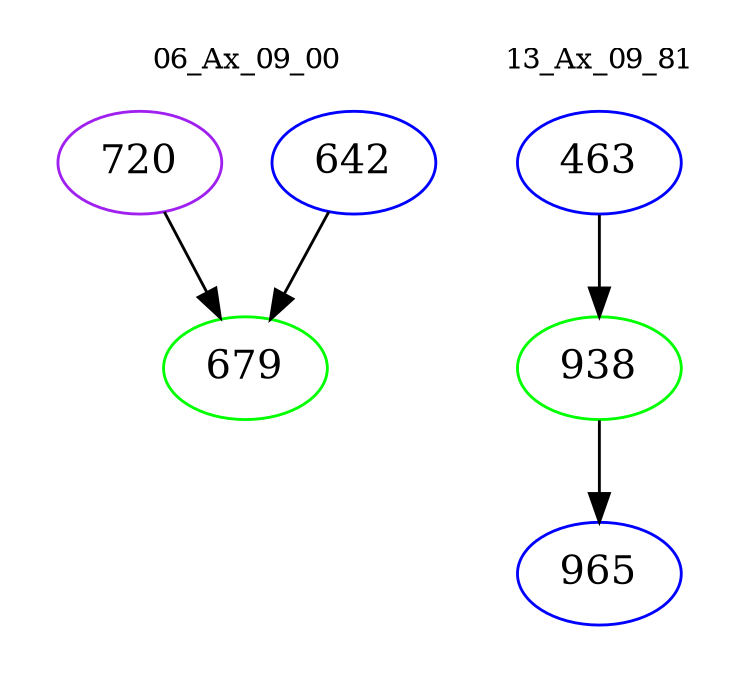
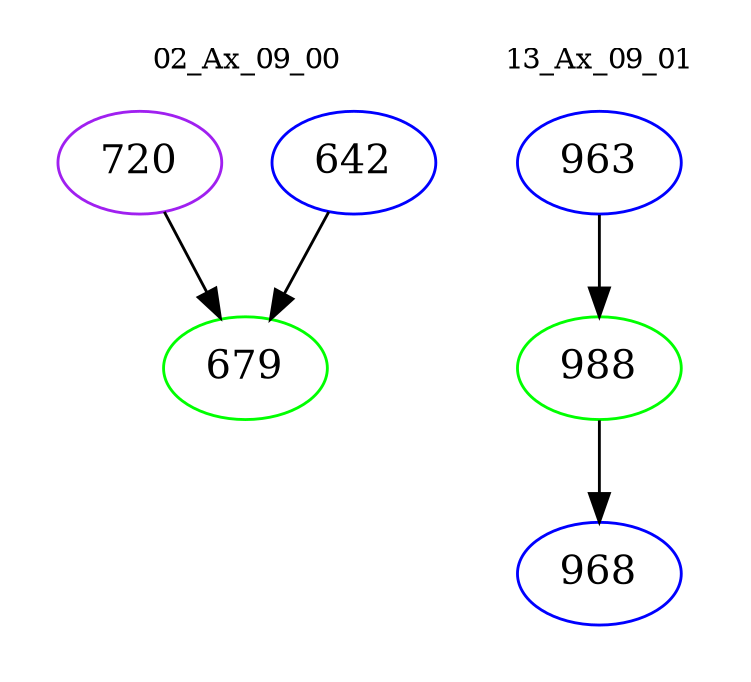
(247, 61) -> (247, 61)
(599, 61) -> (599, 61)
(599, 163) -> (599, 163)
(599, 368) -> (599, 368)
(599, 574) -> (599, 574)
